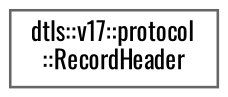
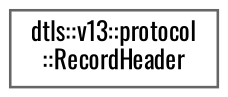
(114, 49) -> (114, 49)
